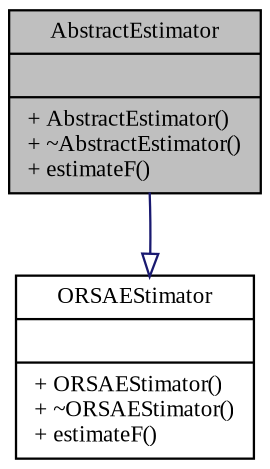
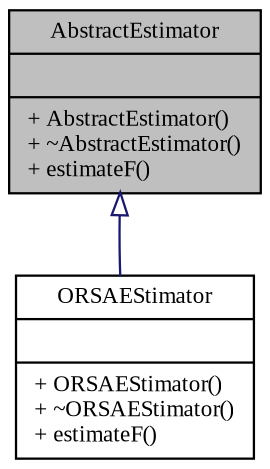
(150, 223) -> (120, 246)
